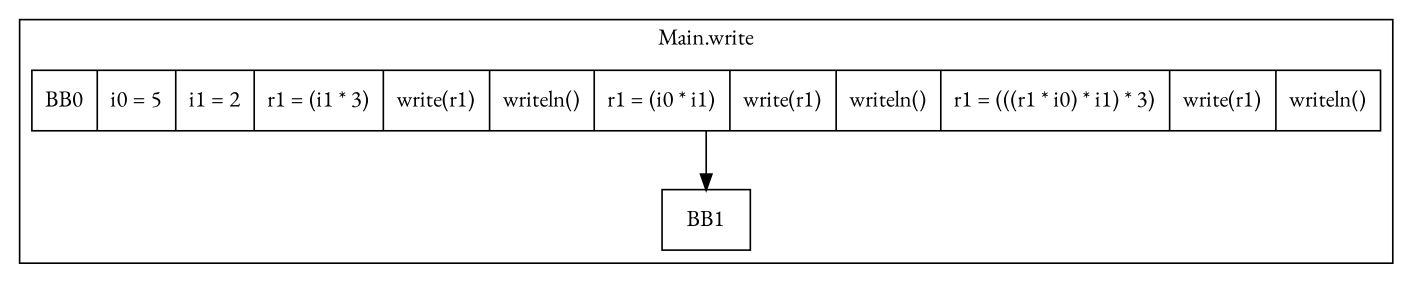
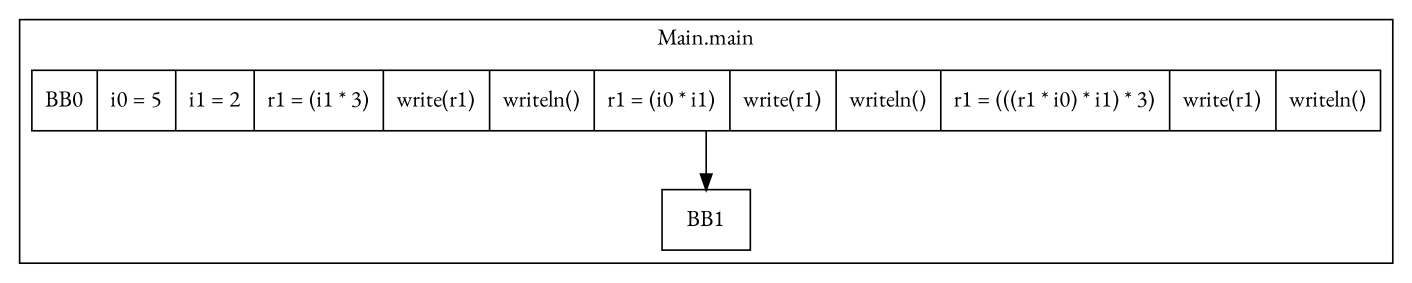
(706, 38) -> (706, 38)
